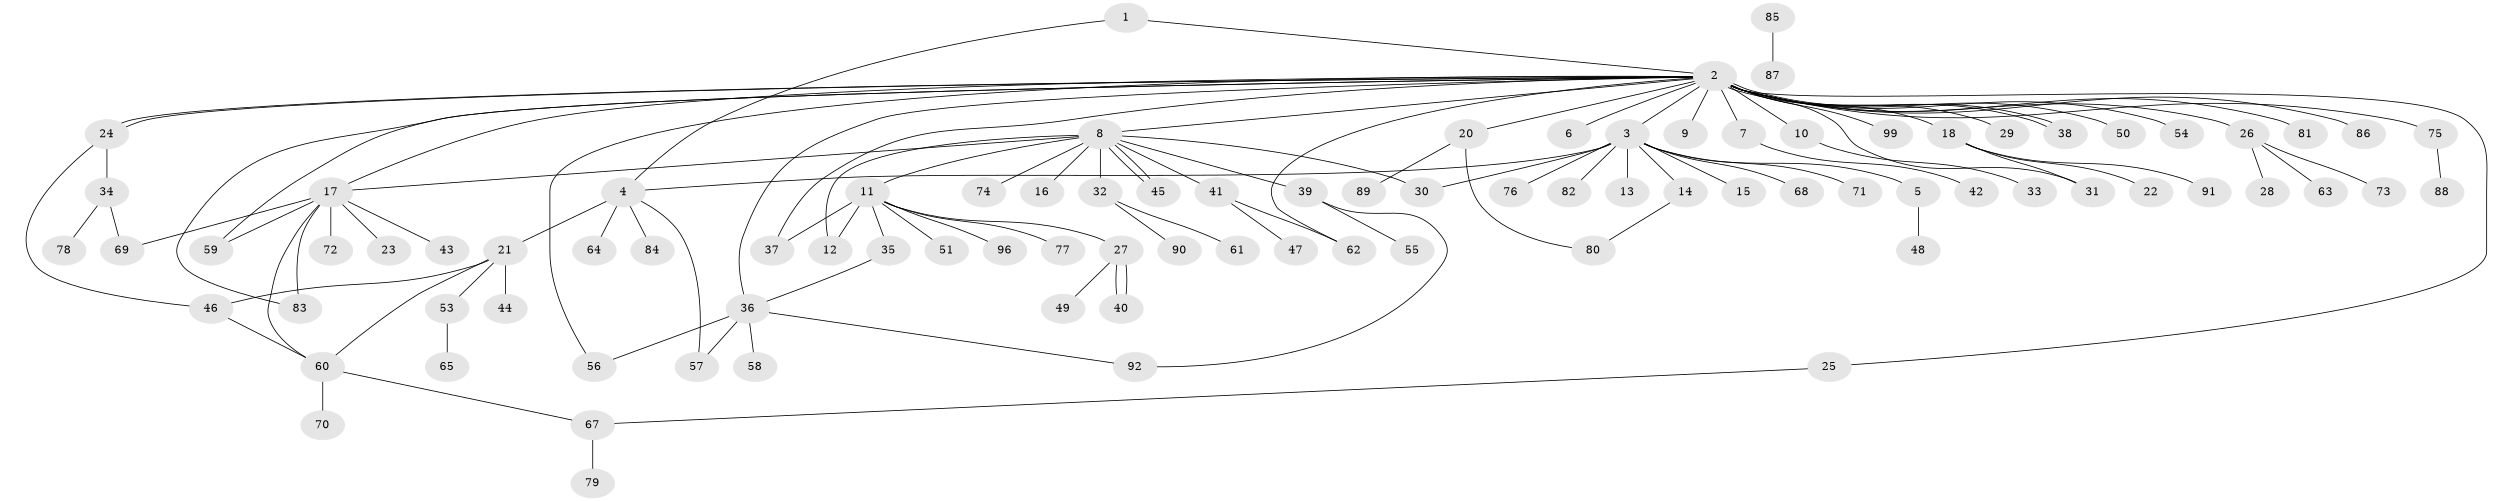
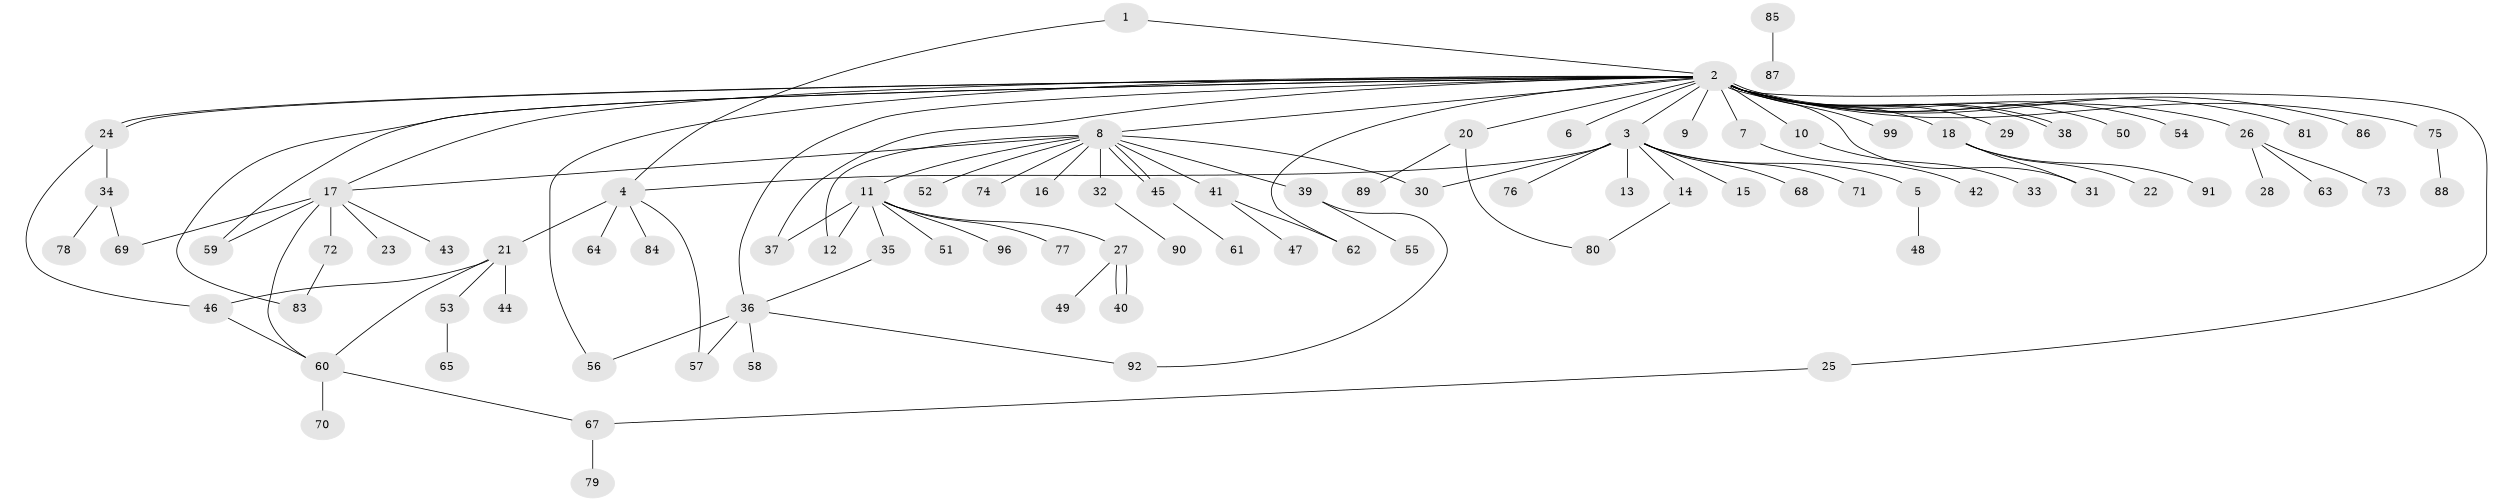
none -> (926, 192)
(1569, 192) -> none
(1169, 221) -> (1198, 222)
(299, 247) -> (315, 280)
